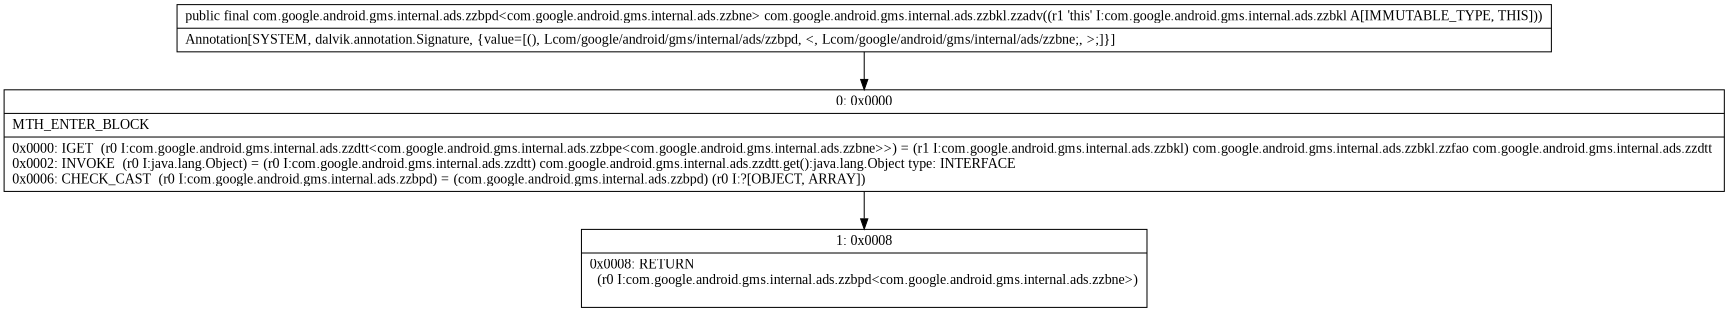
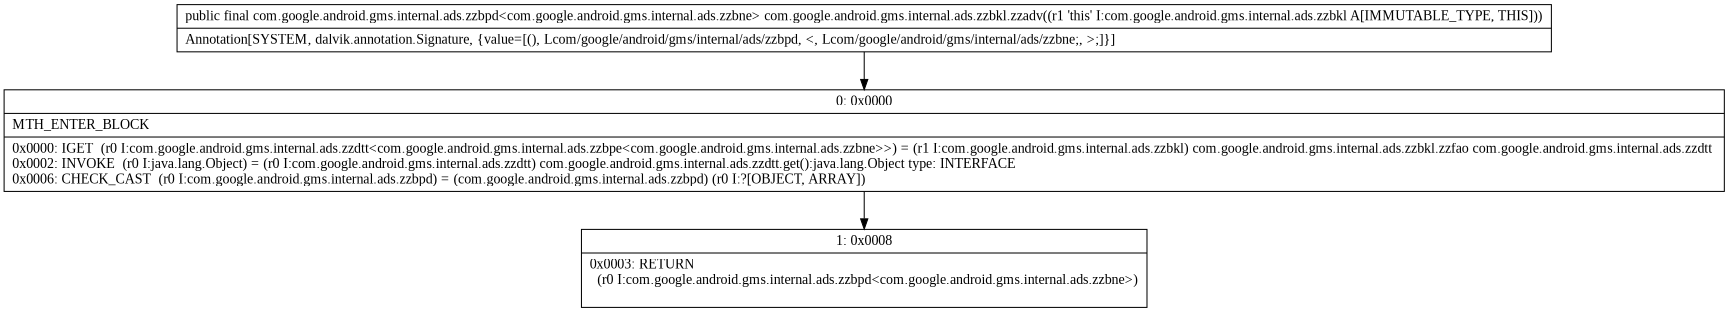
(646, 264) -> (646, 264)
